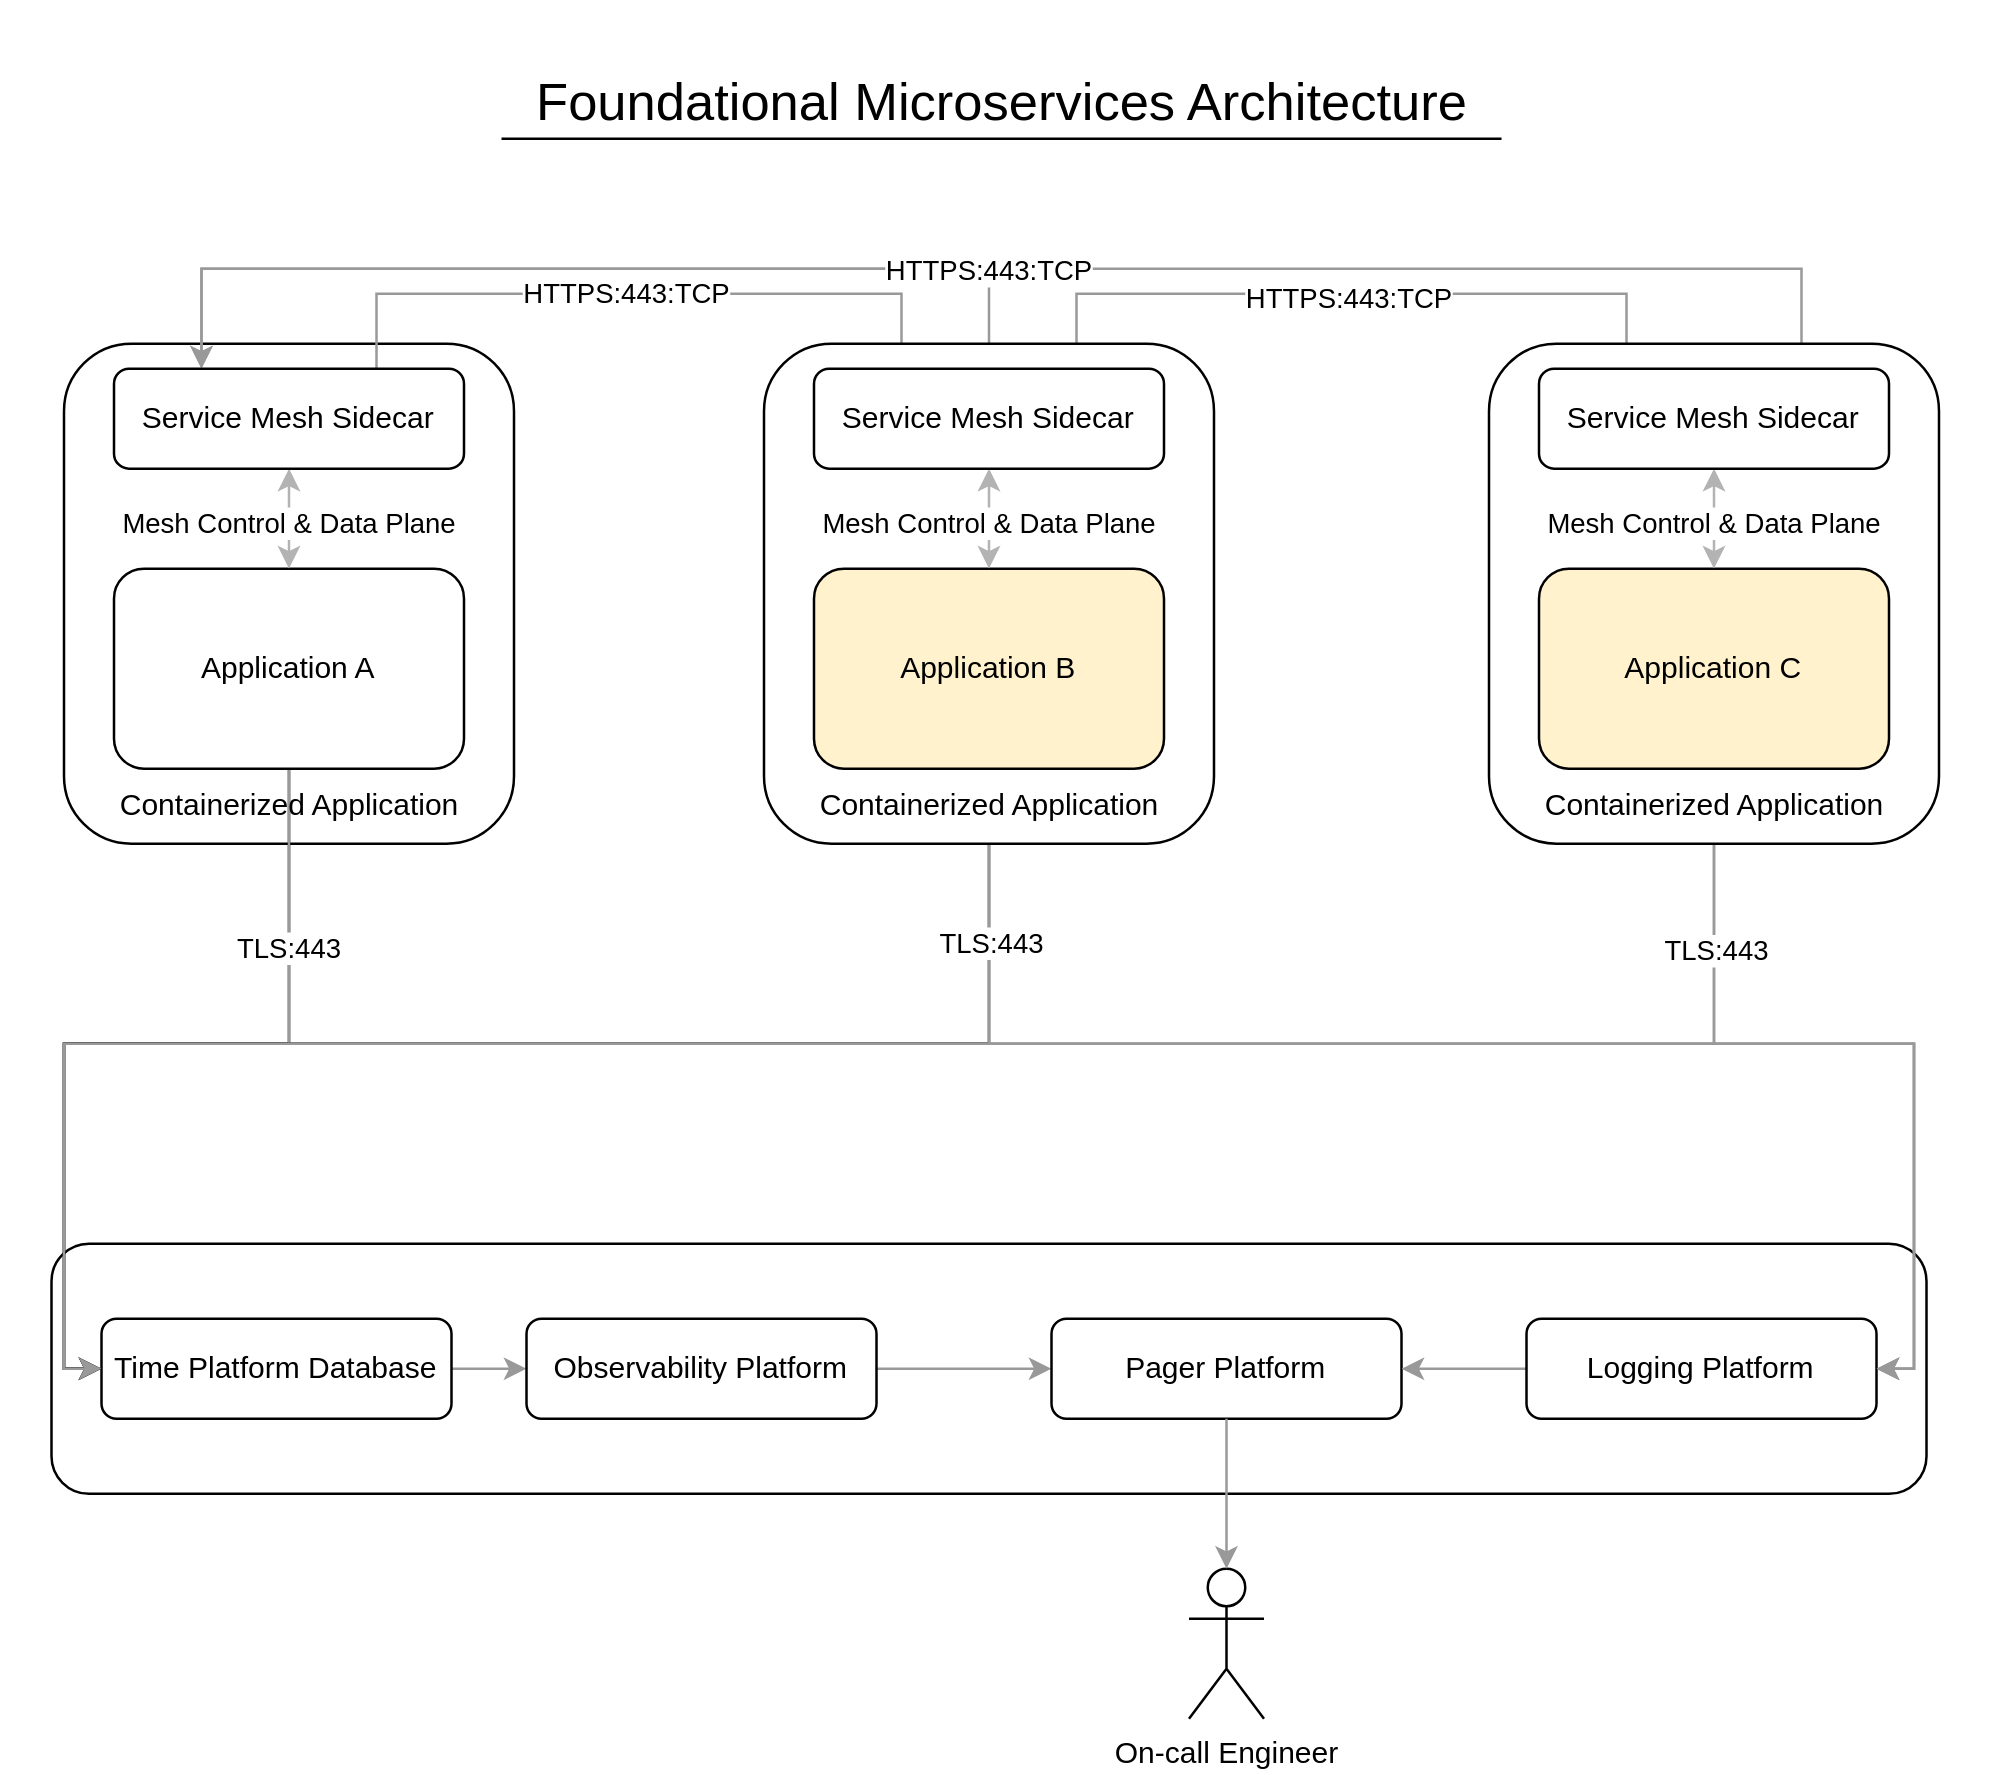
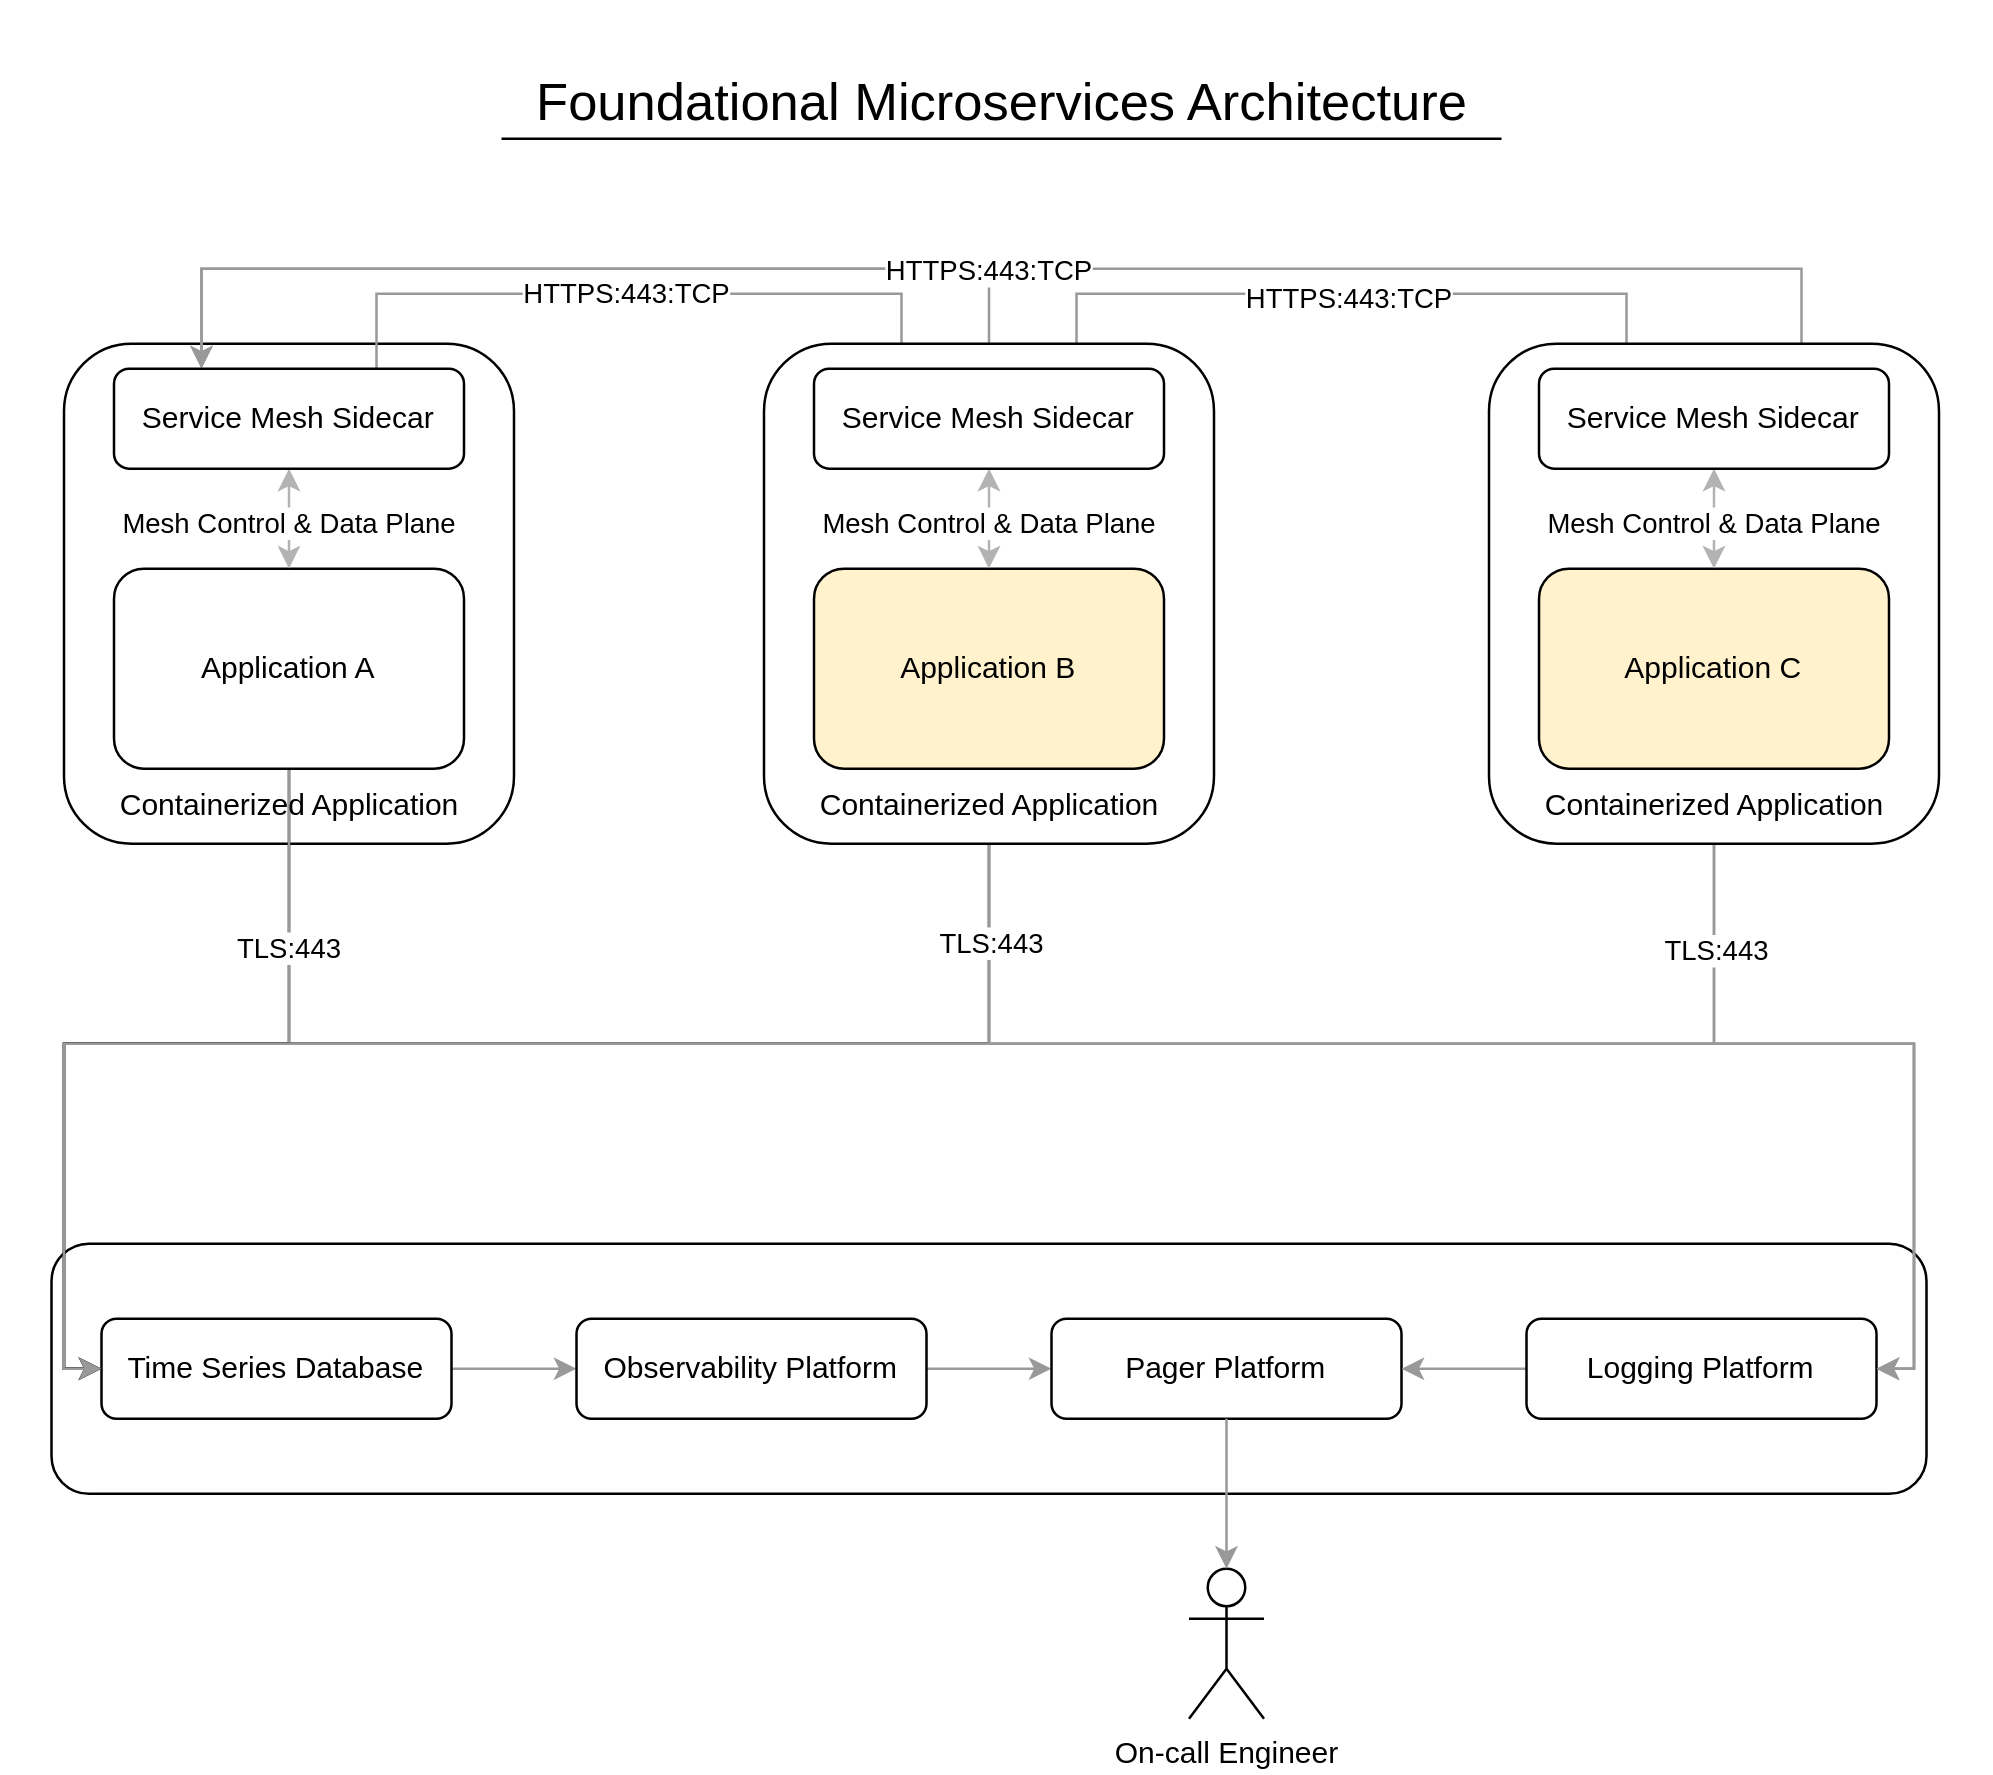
(276, 1369) -> (276, 1369)
(701, 1369) -> (751, 1369)
